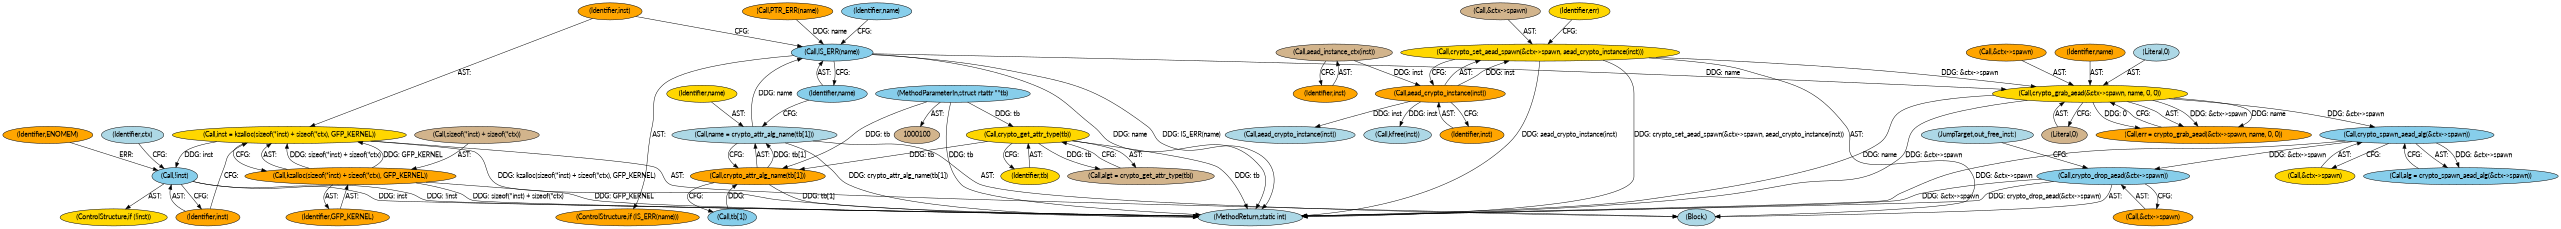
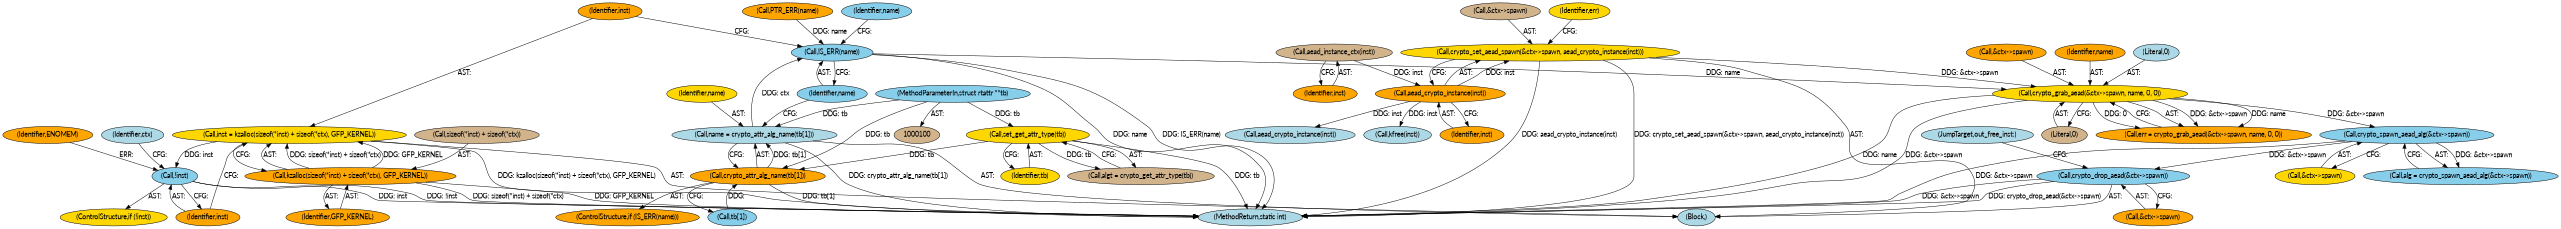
(667, 82) -> (682, 189)
(776, 94) -> (776, 94)
(1028, 135) -> (1028, 135)
(1002, 197) -> (839, 108)
